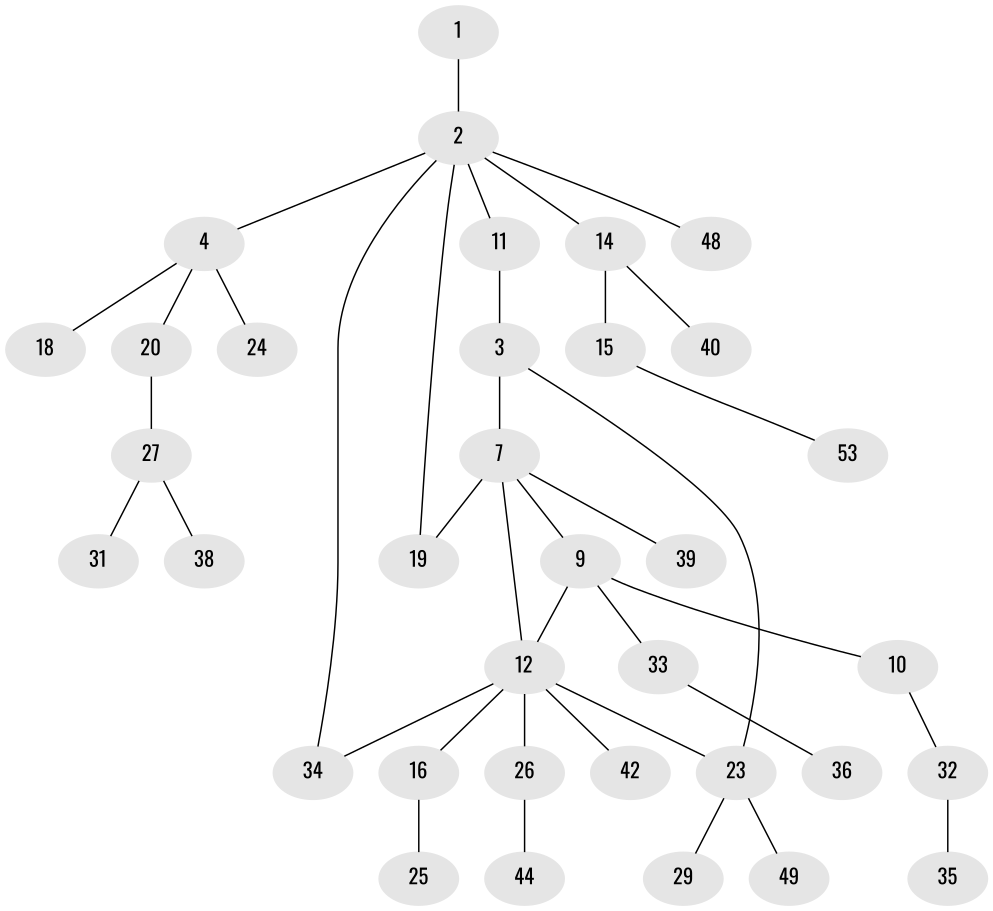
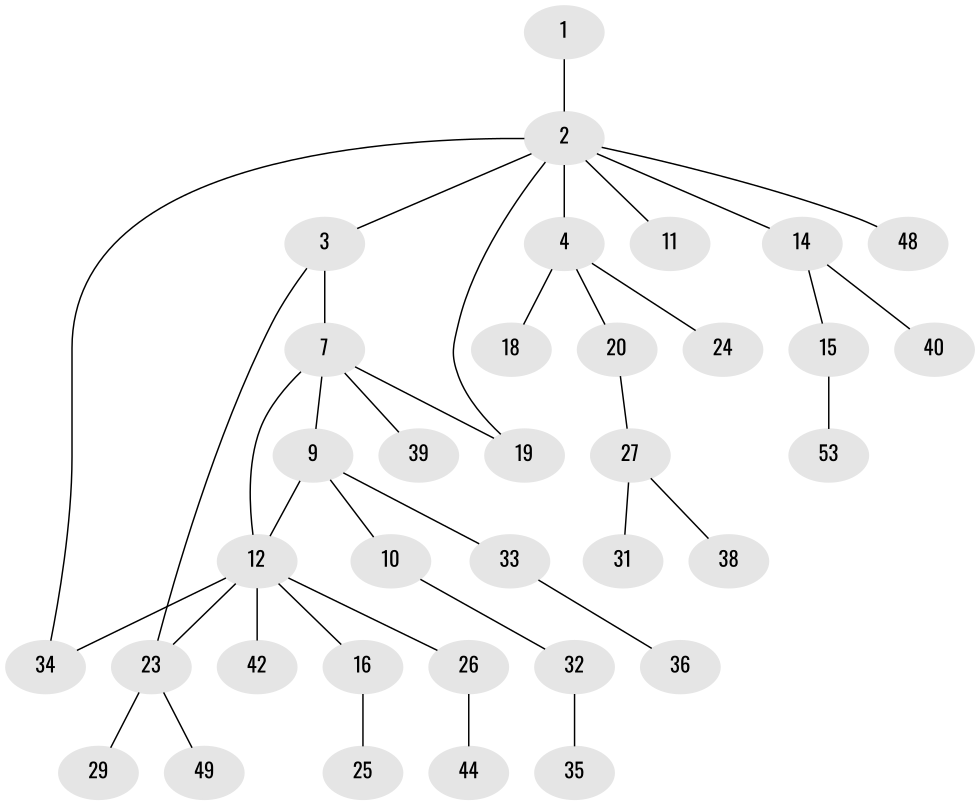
(500, 297) -> (444, 191)
